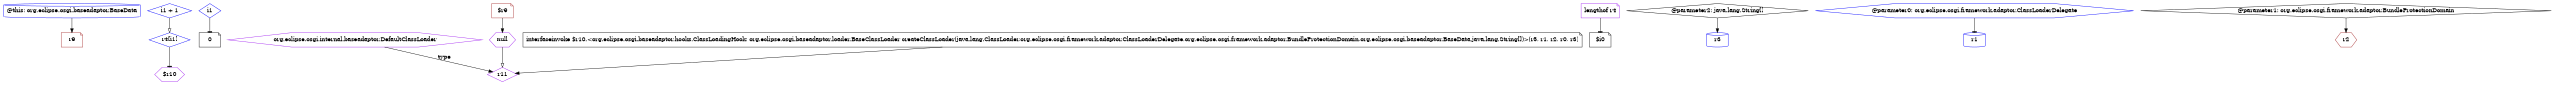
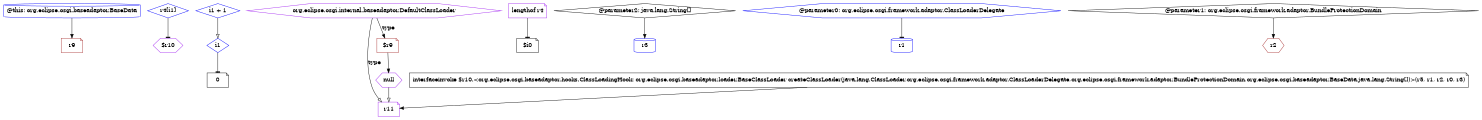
(170, 23) -> (218, 26)
none -> (380, 26)
(437, 59) -> (368, 59)
(502, 75) -> (389, 109)
